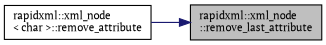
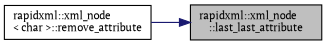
(256, 22) -> (256, 22)
